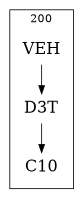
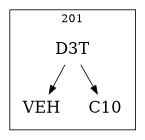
(42, 19) -> (73, 19)
(42, 75) -> (59, 76)
